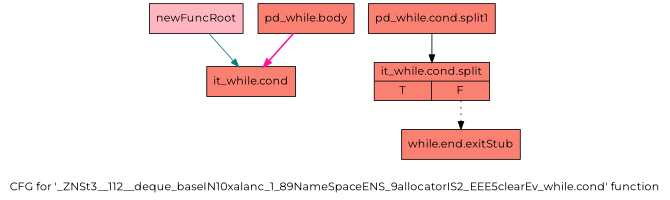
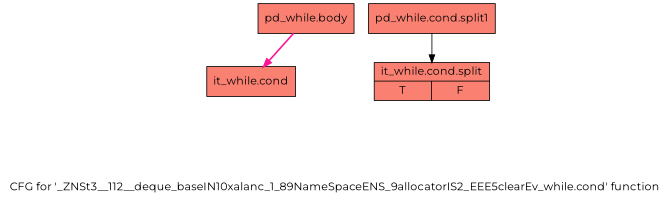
(196, 19) -> none
(461, 144) -> none
